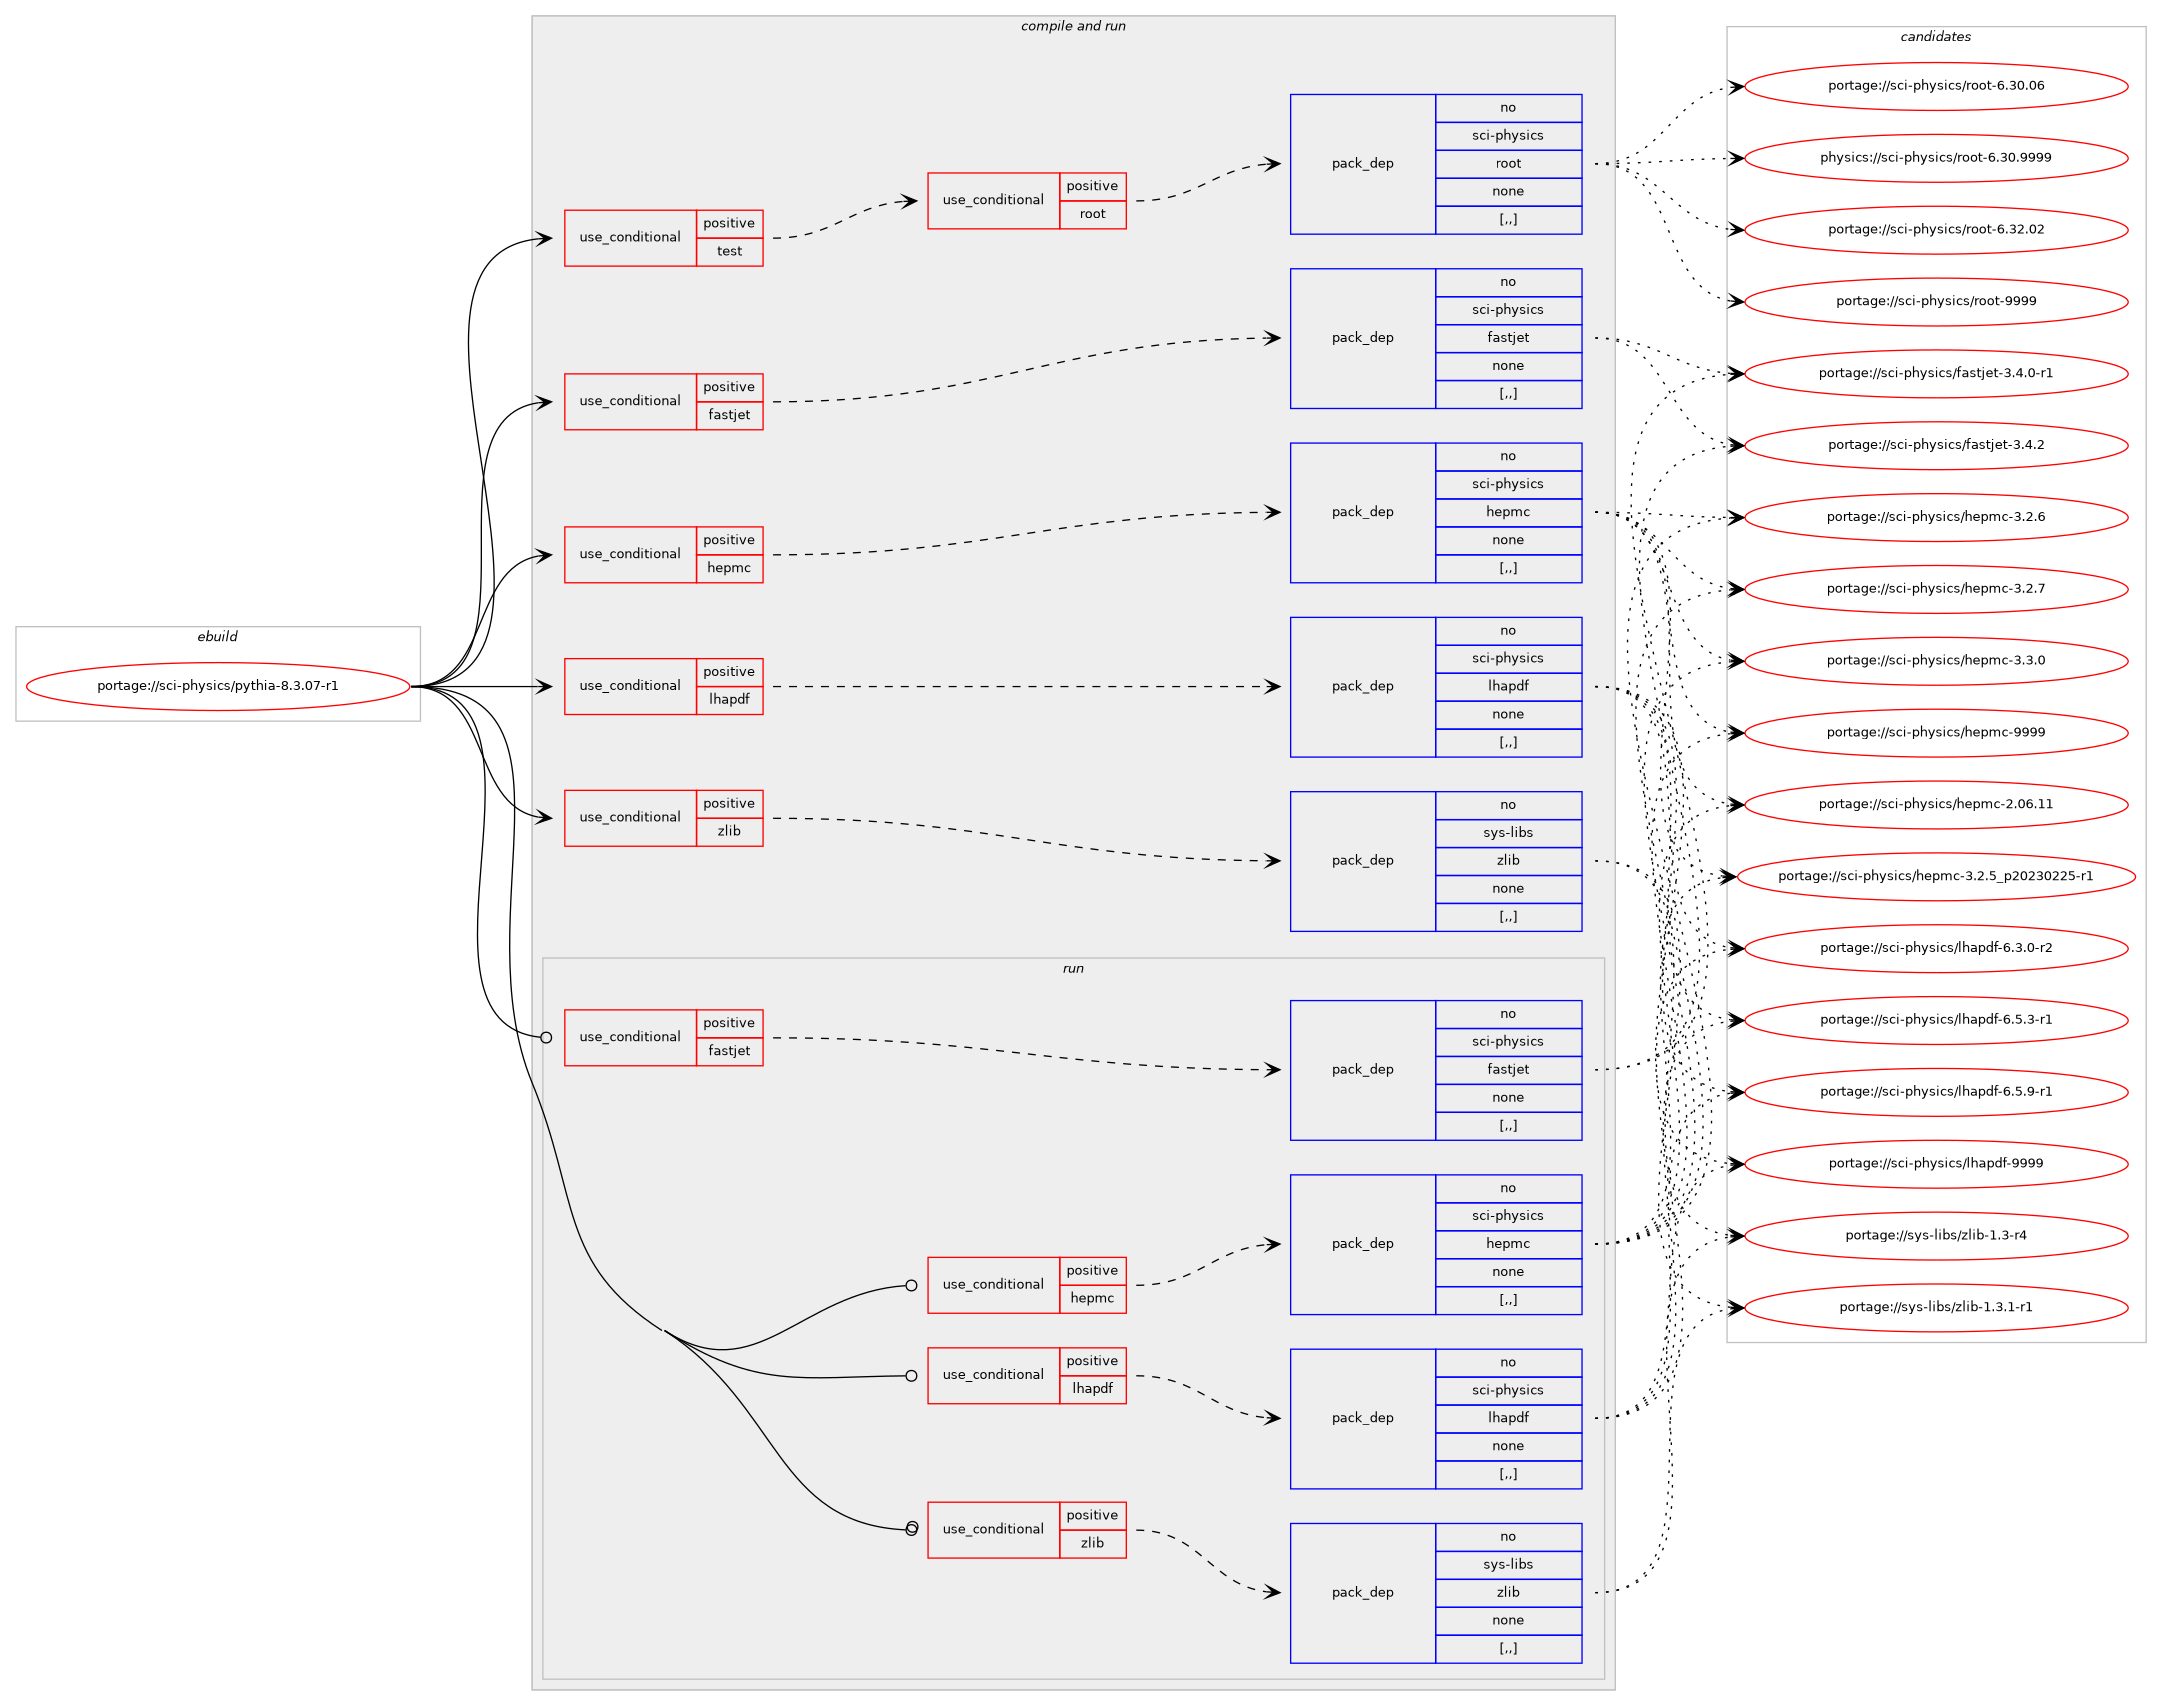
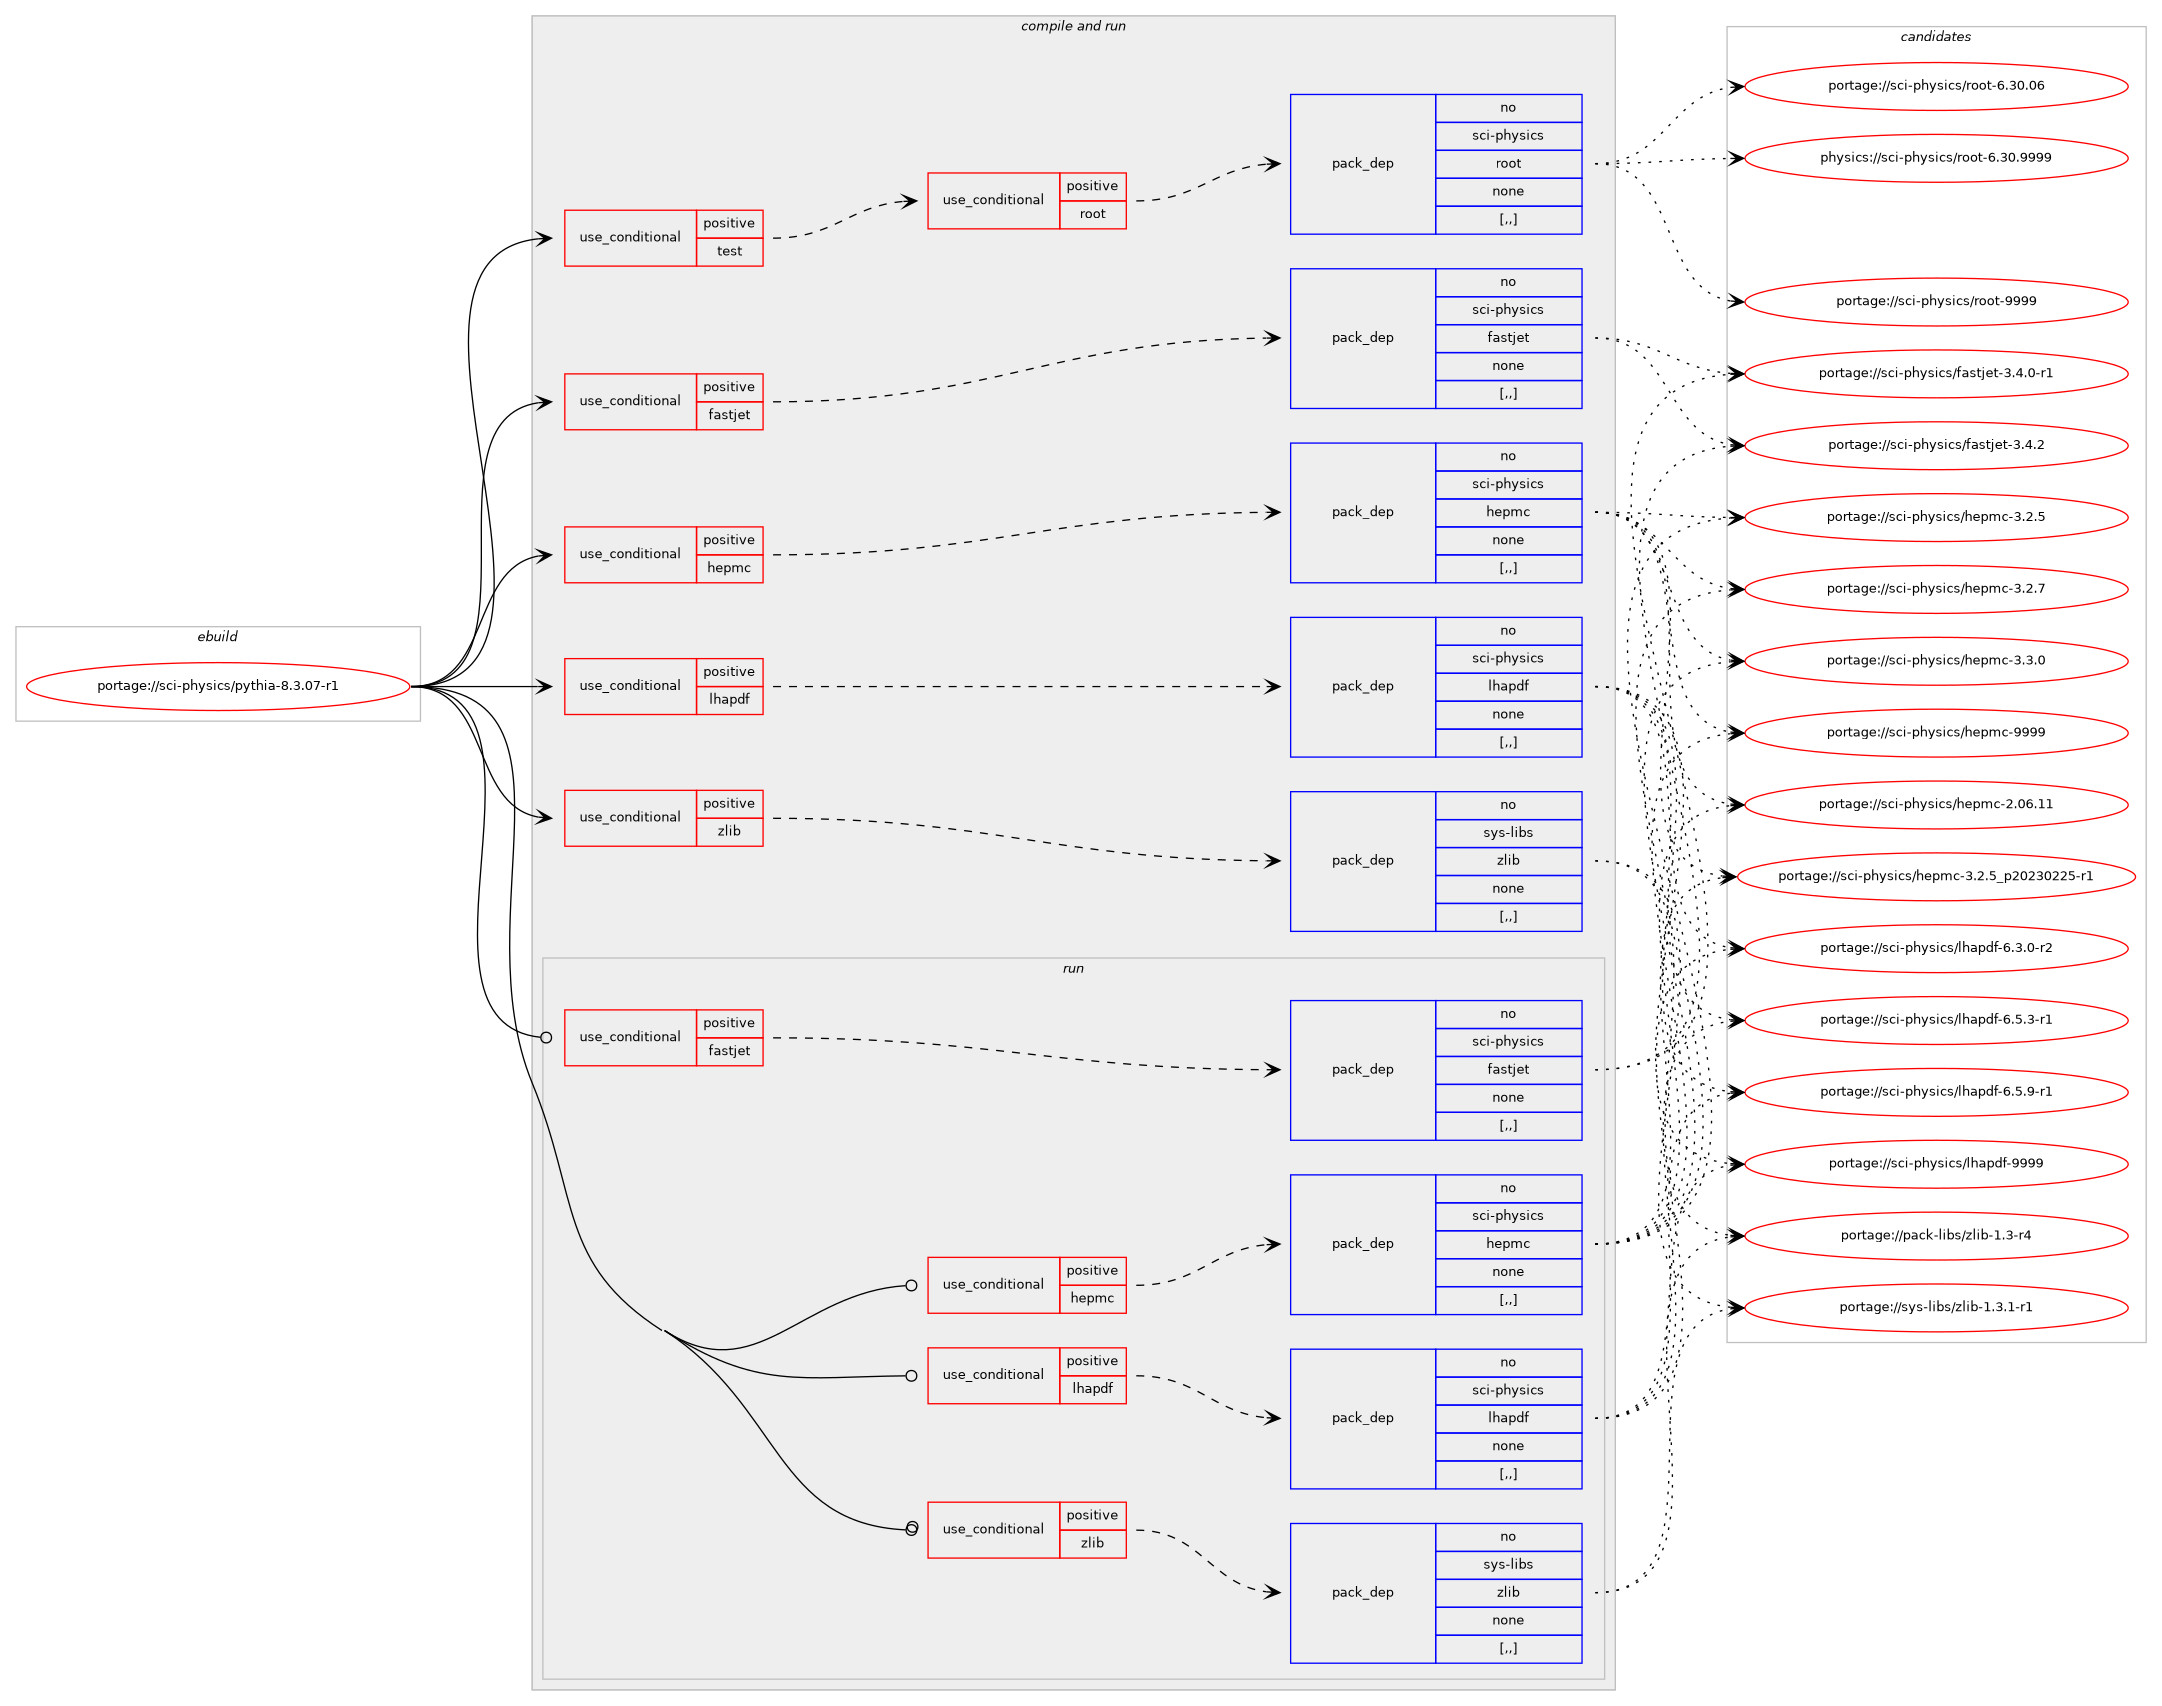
(1937, 230) -> none
(1937, 518) -> (1937, 518)
(1937, 1236) -> (1937, 1236)
